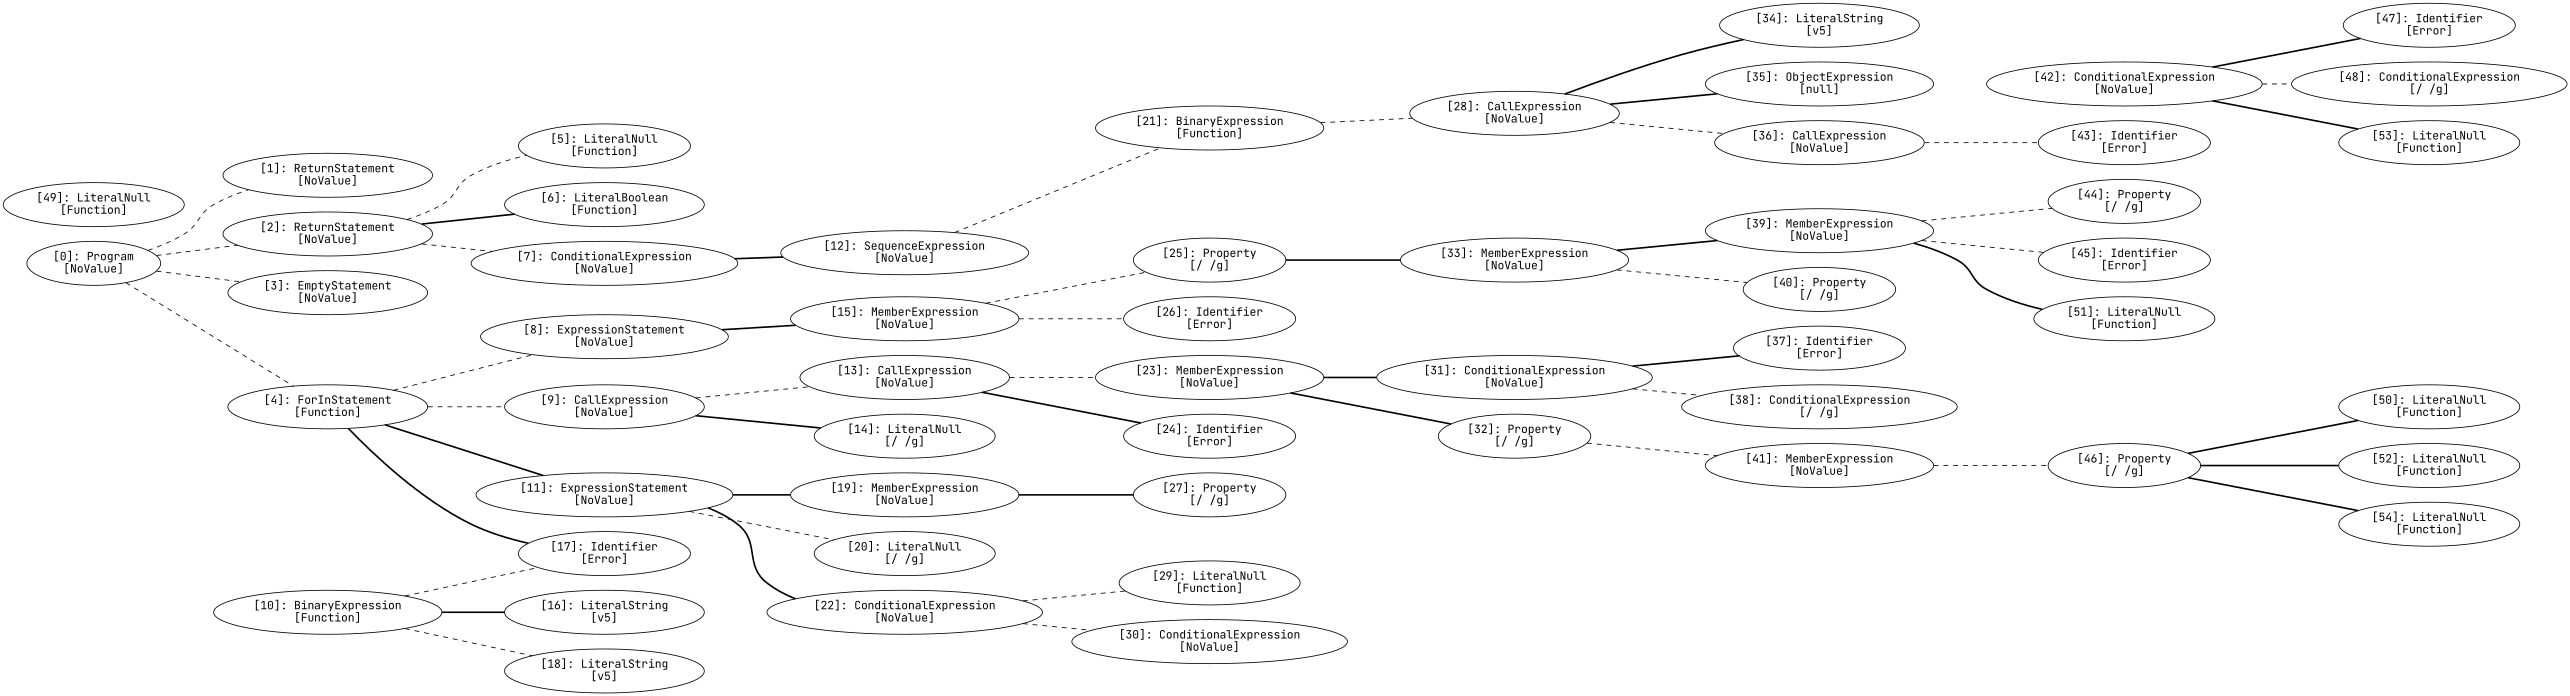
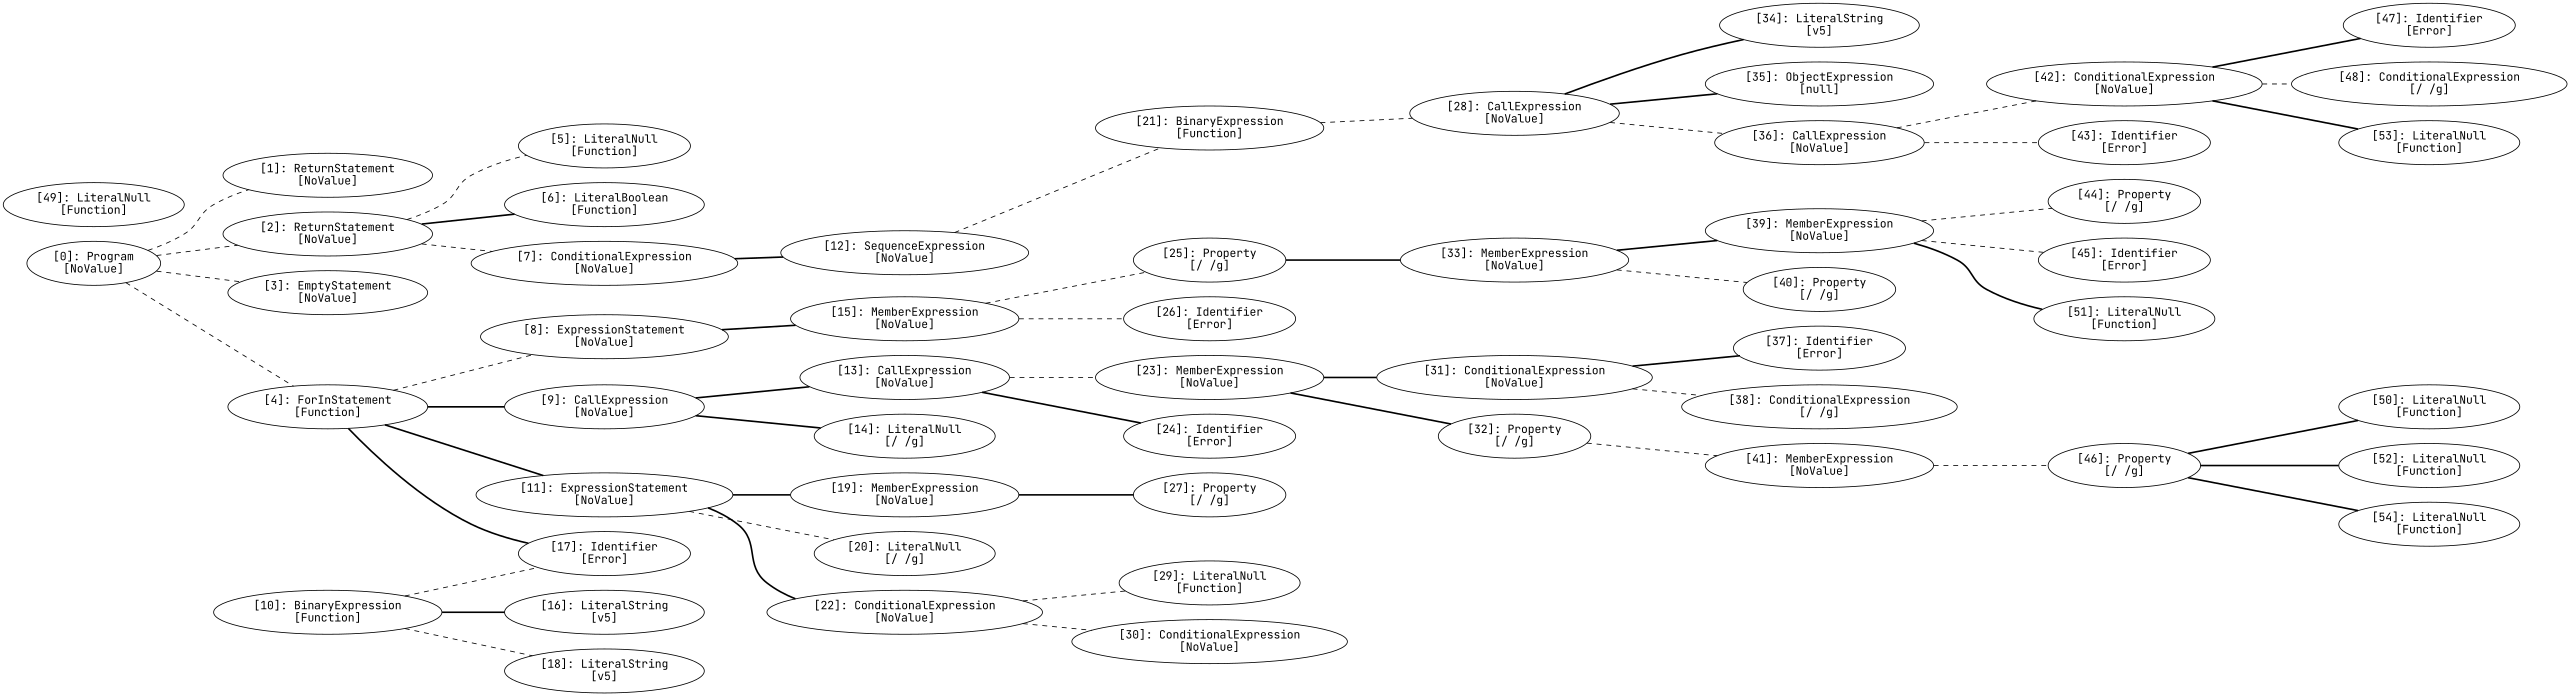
none -> (1967, 114)
(753, 392) -> (753, 392)
(466, 407) -> (466, 407)
